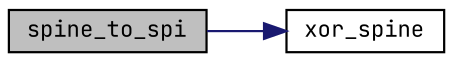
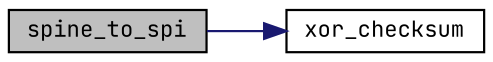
(365, 31) -> (385, 31)
